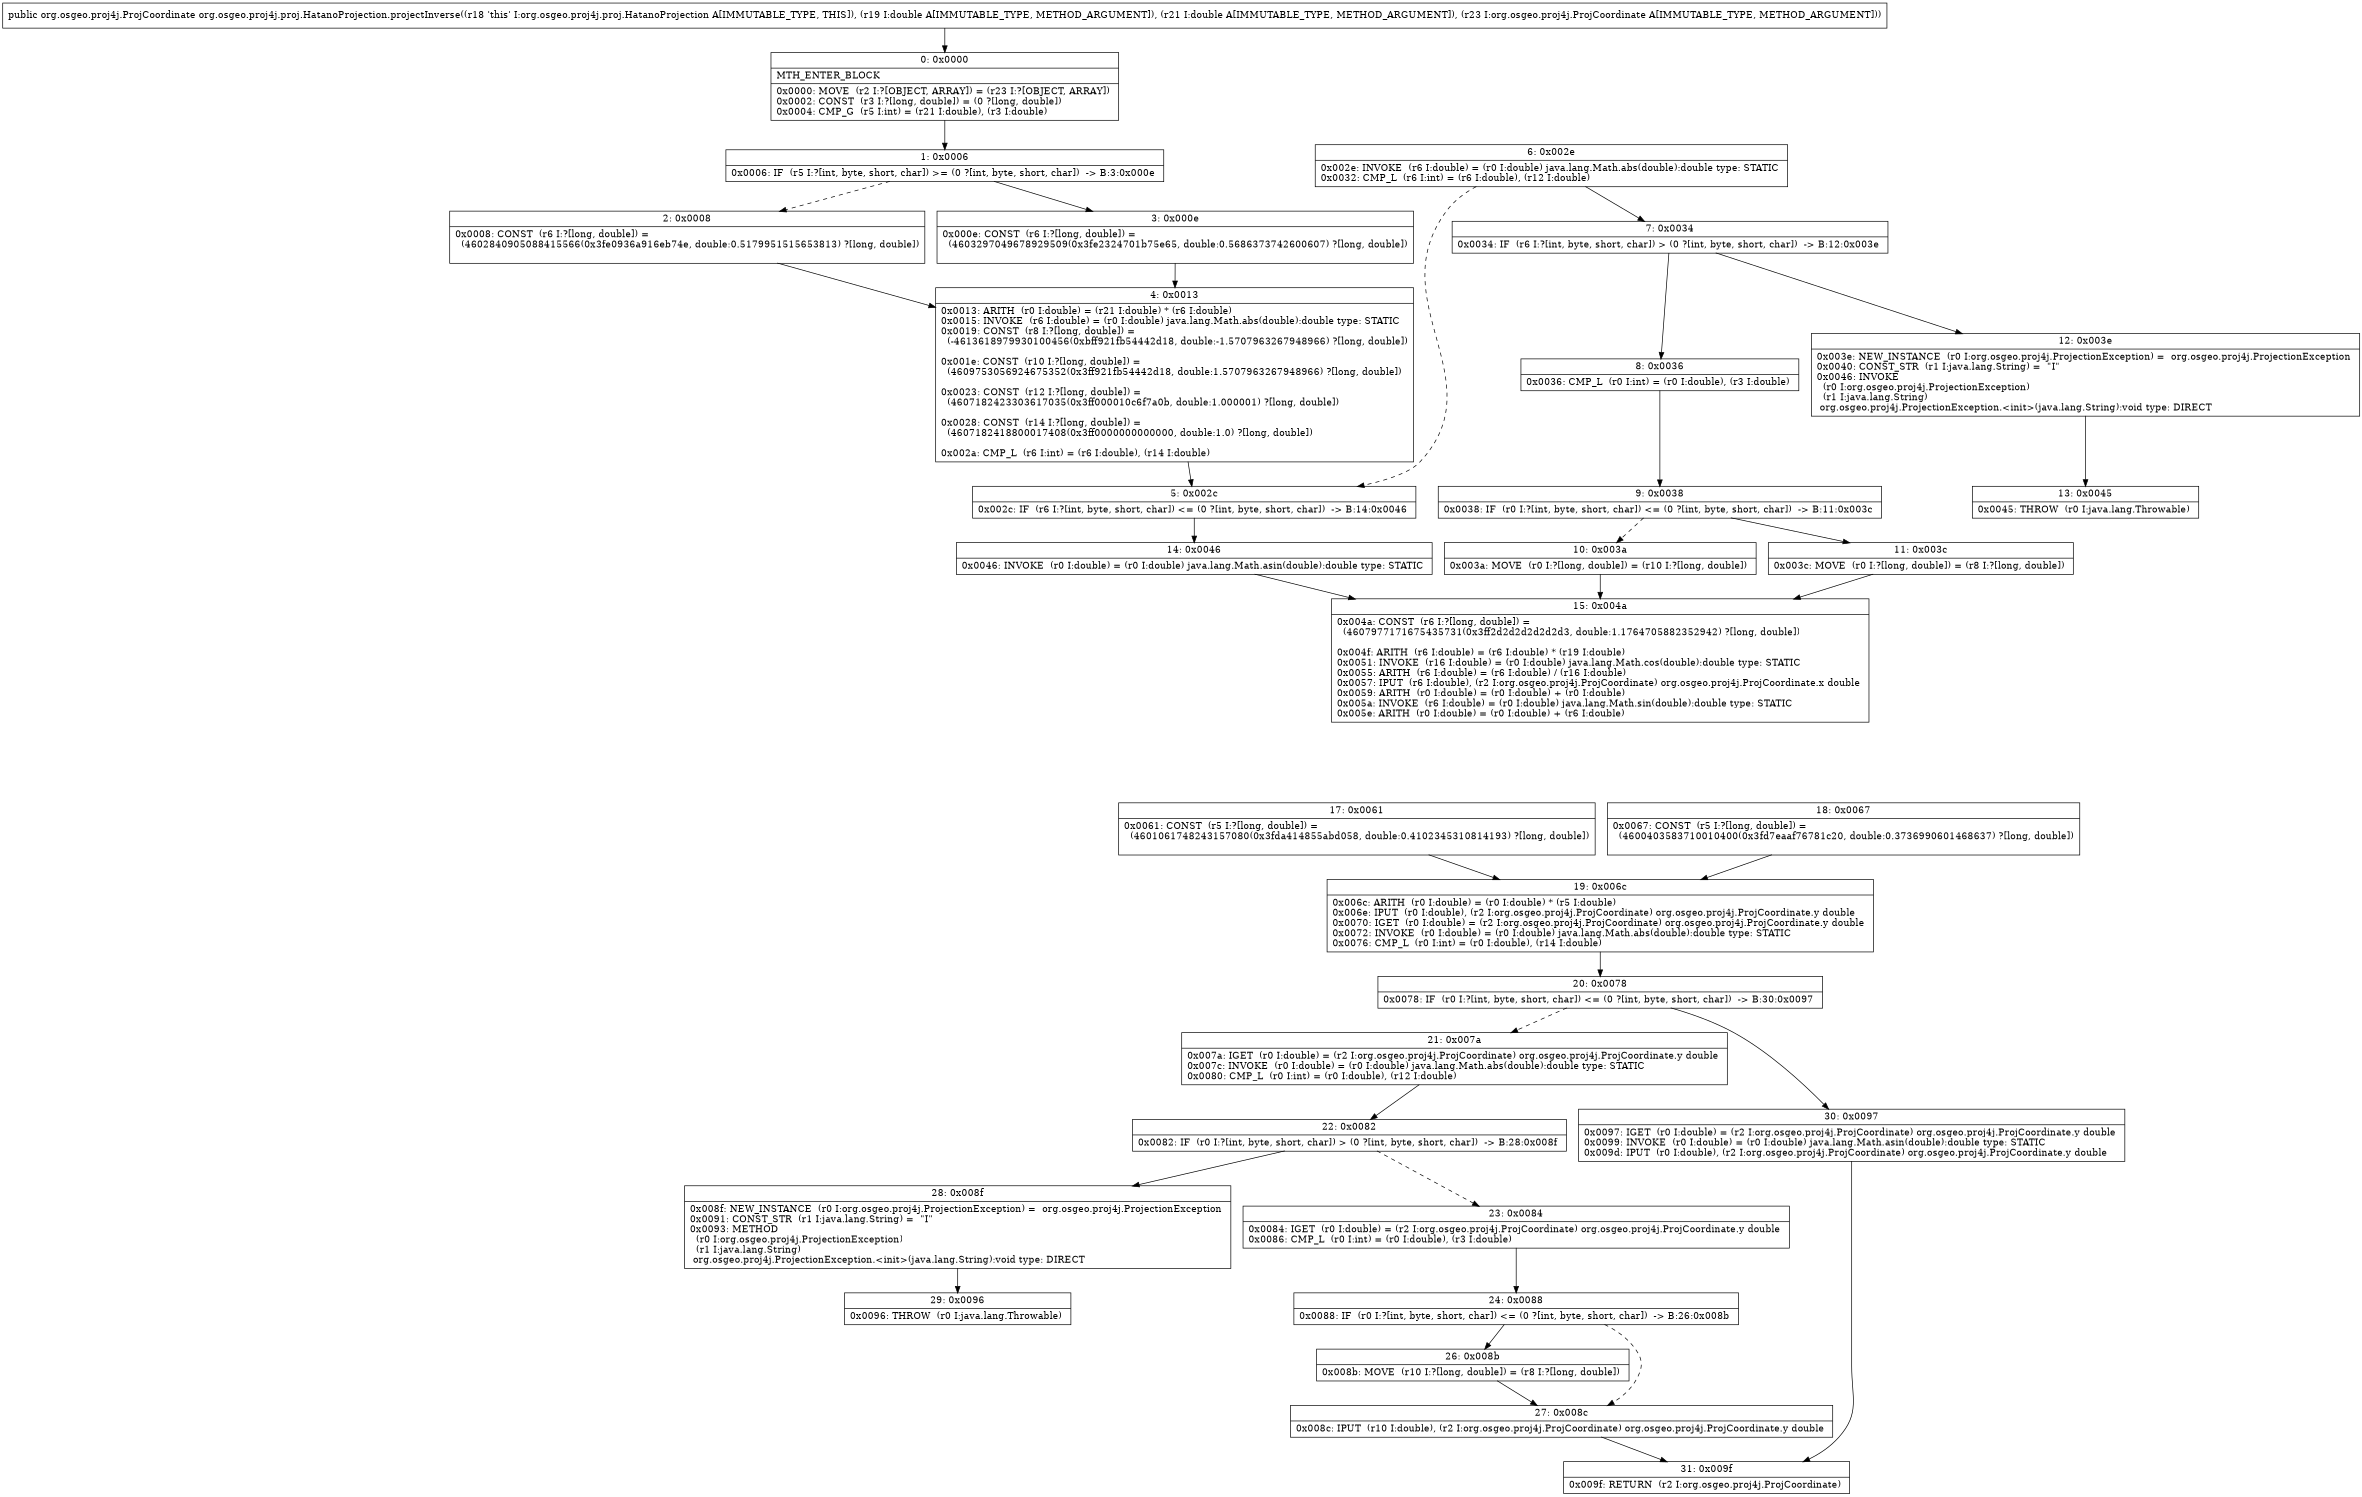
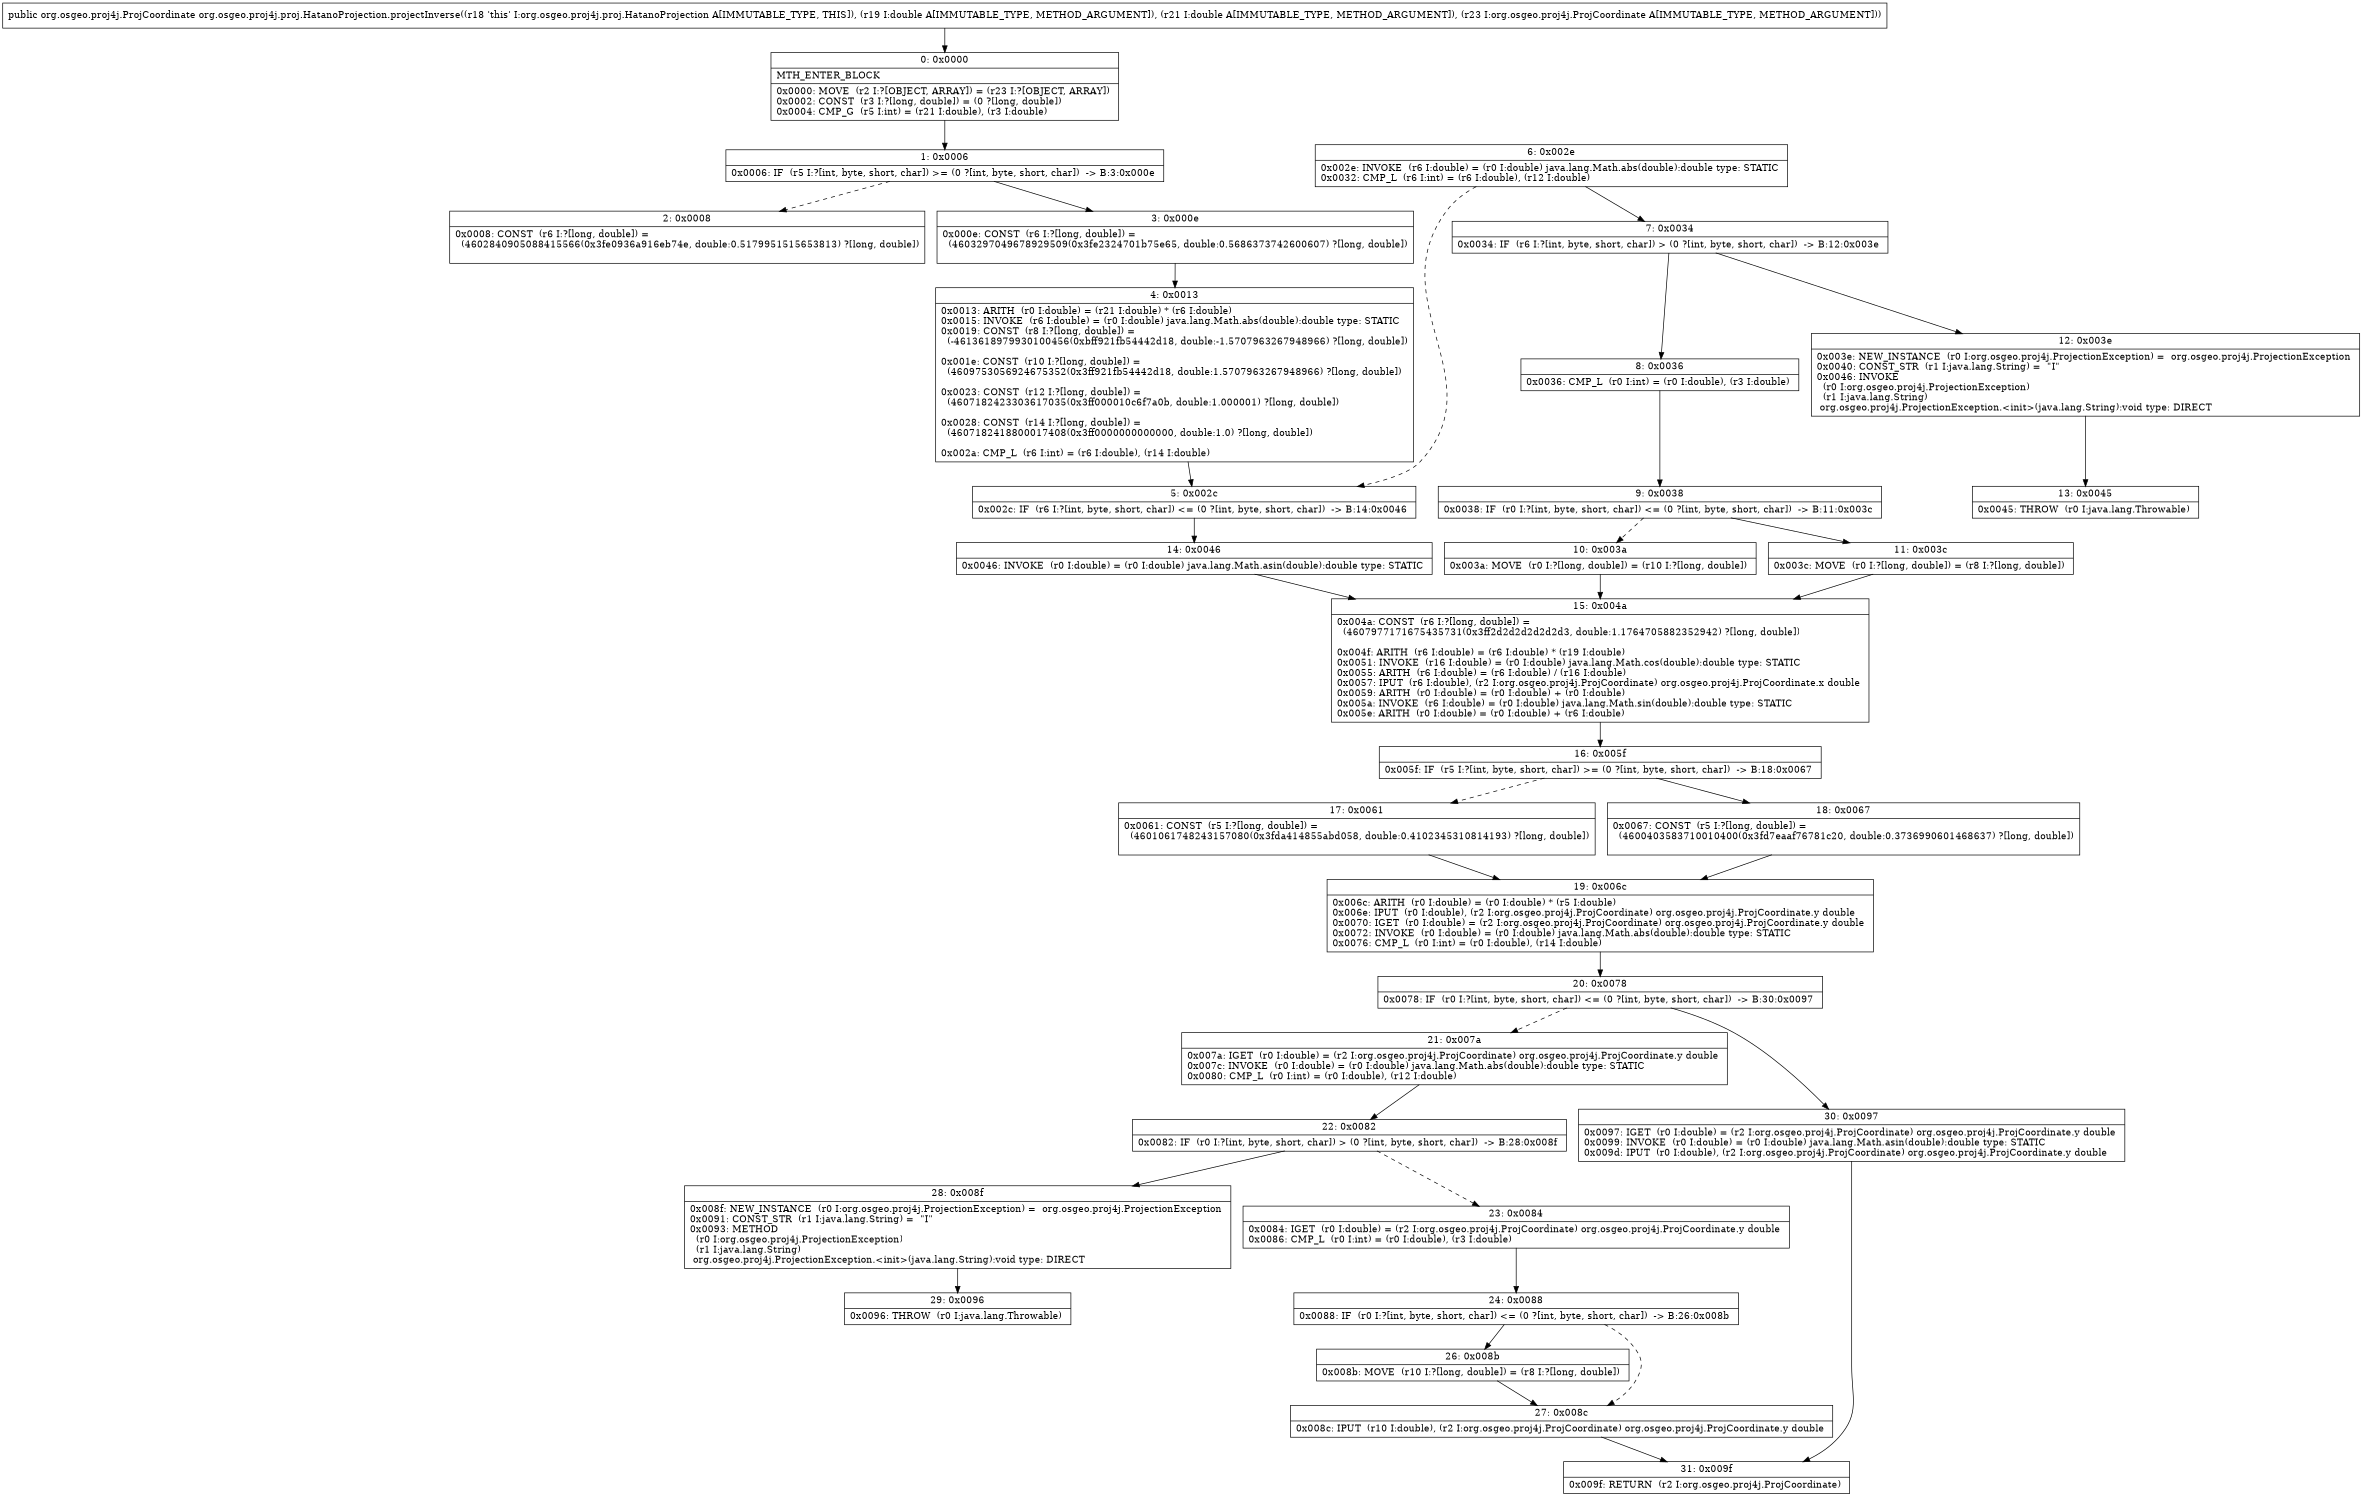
(853, 284) -> none
none -> (1600, 762)
